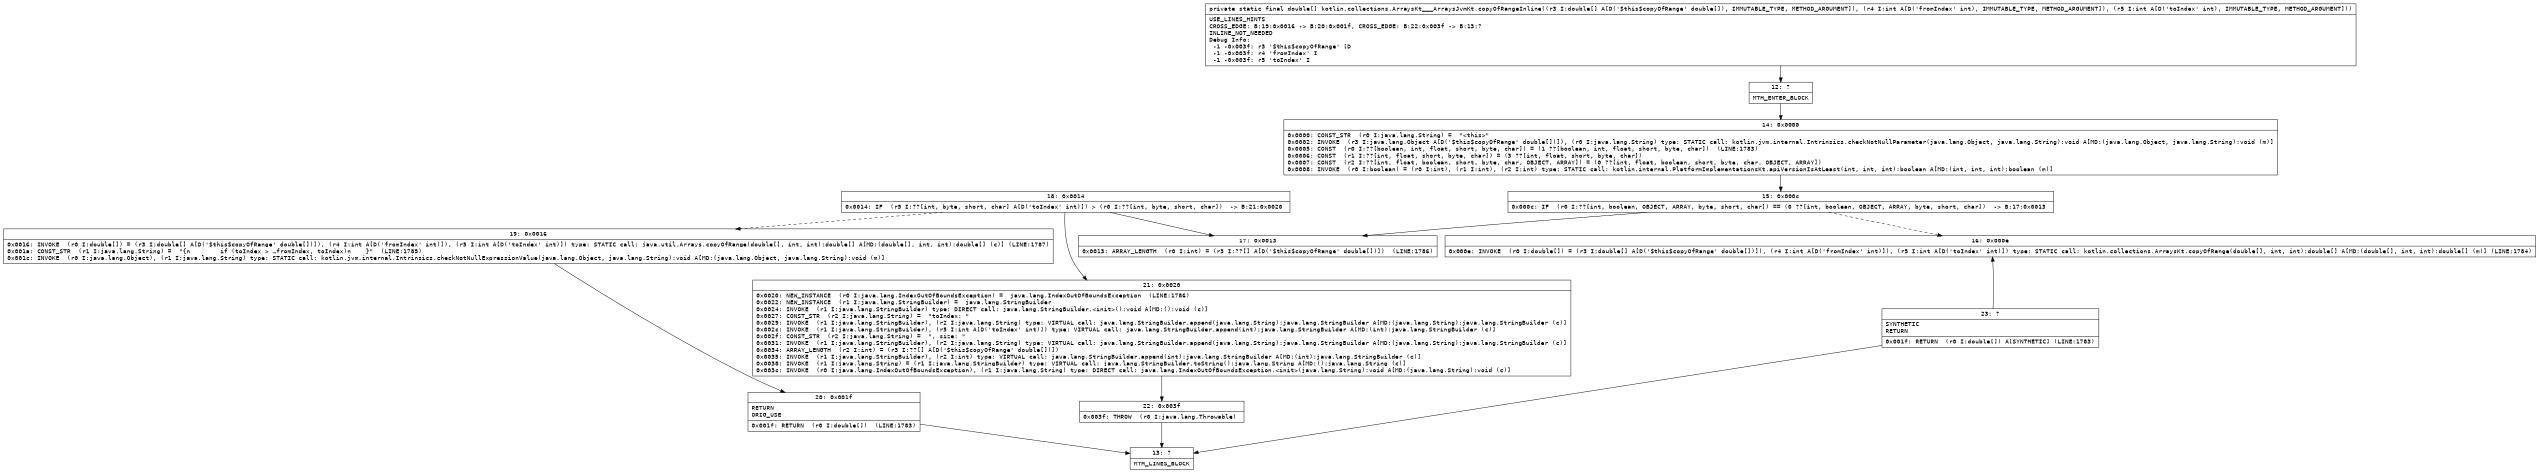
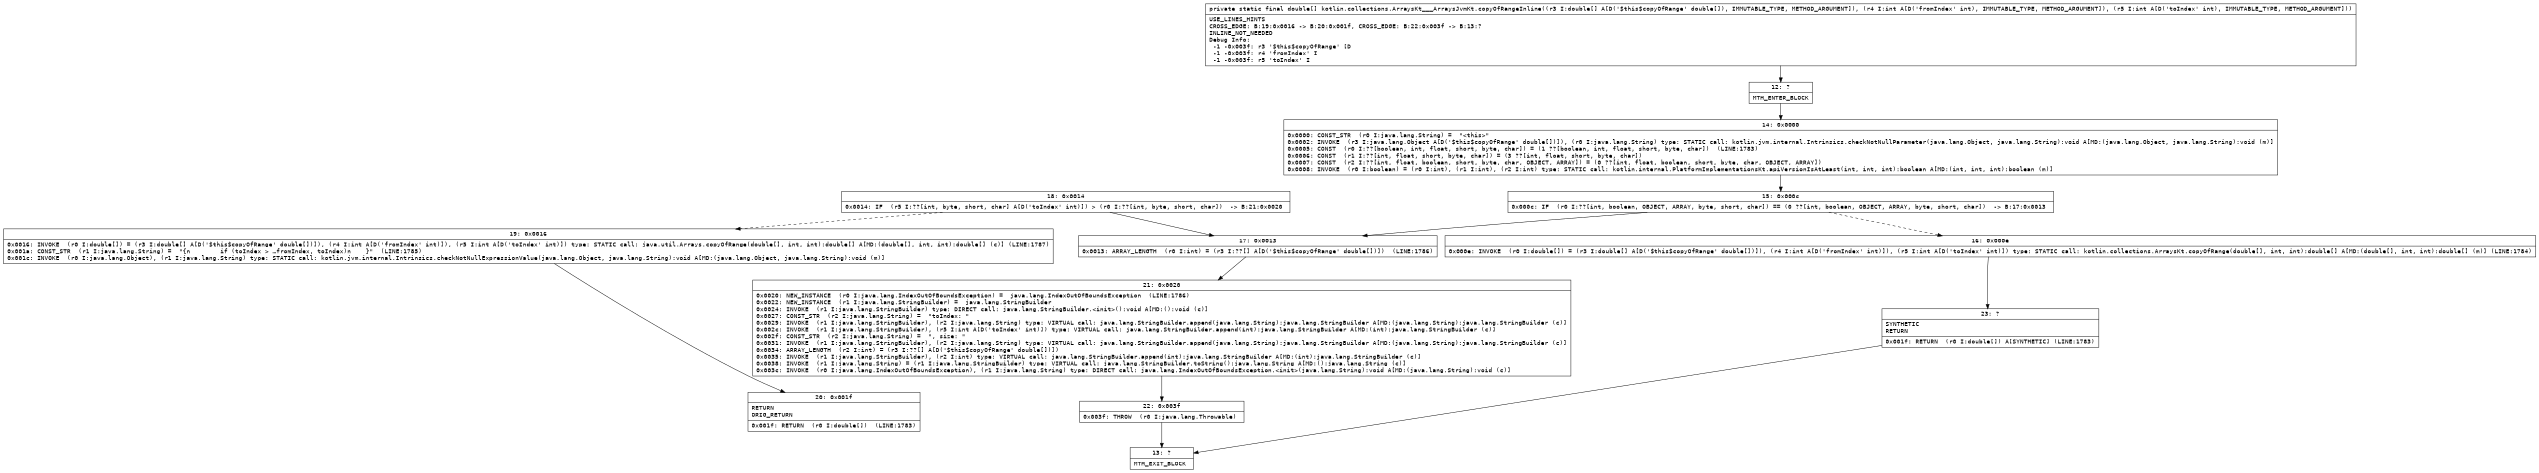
(1068, 247) -> (1234, 267)
(1993, 285) -> (1987, 280)
(767, 415) -> (772, 415)
(1023, 439) -> none
(1162, 464) -> (1160, 464)
